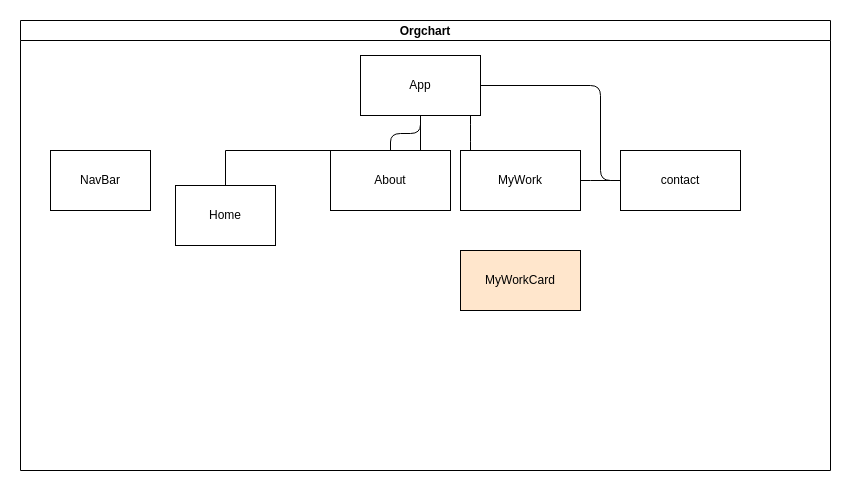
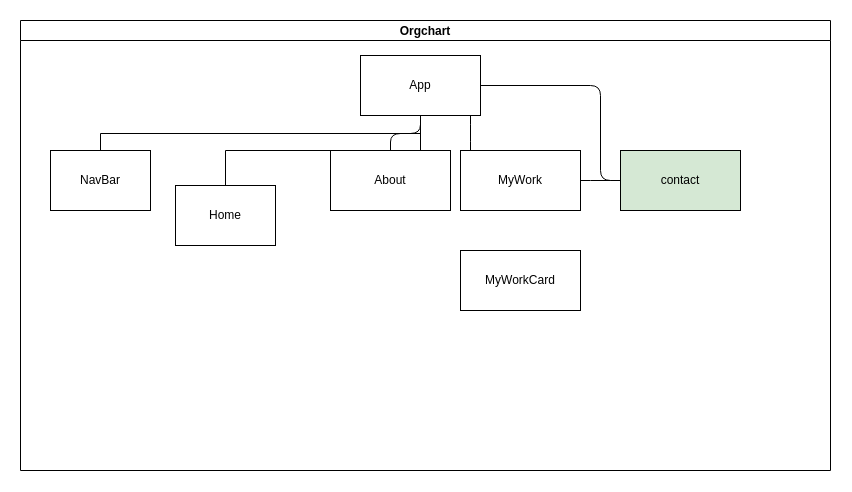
none -> (238, 134)
(681, 181) -> (681, 181)
(521, 281) -> (521, 281)
